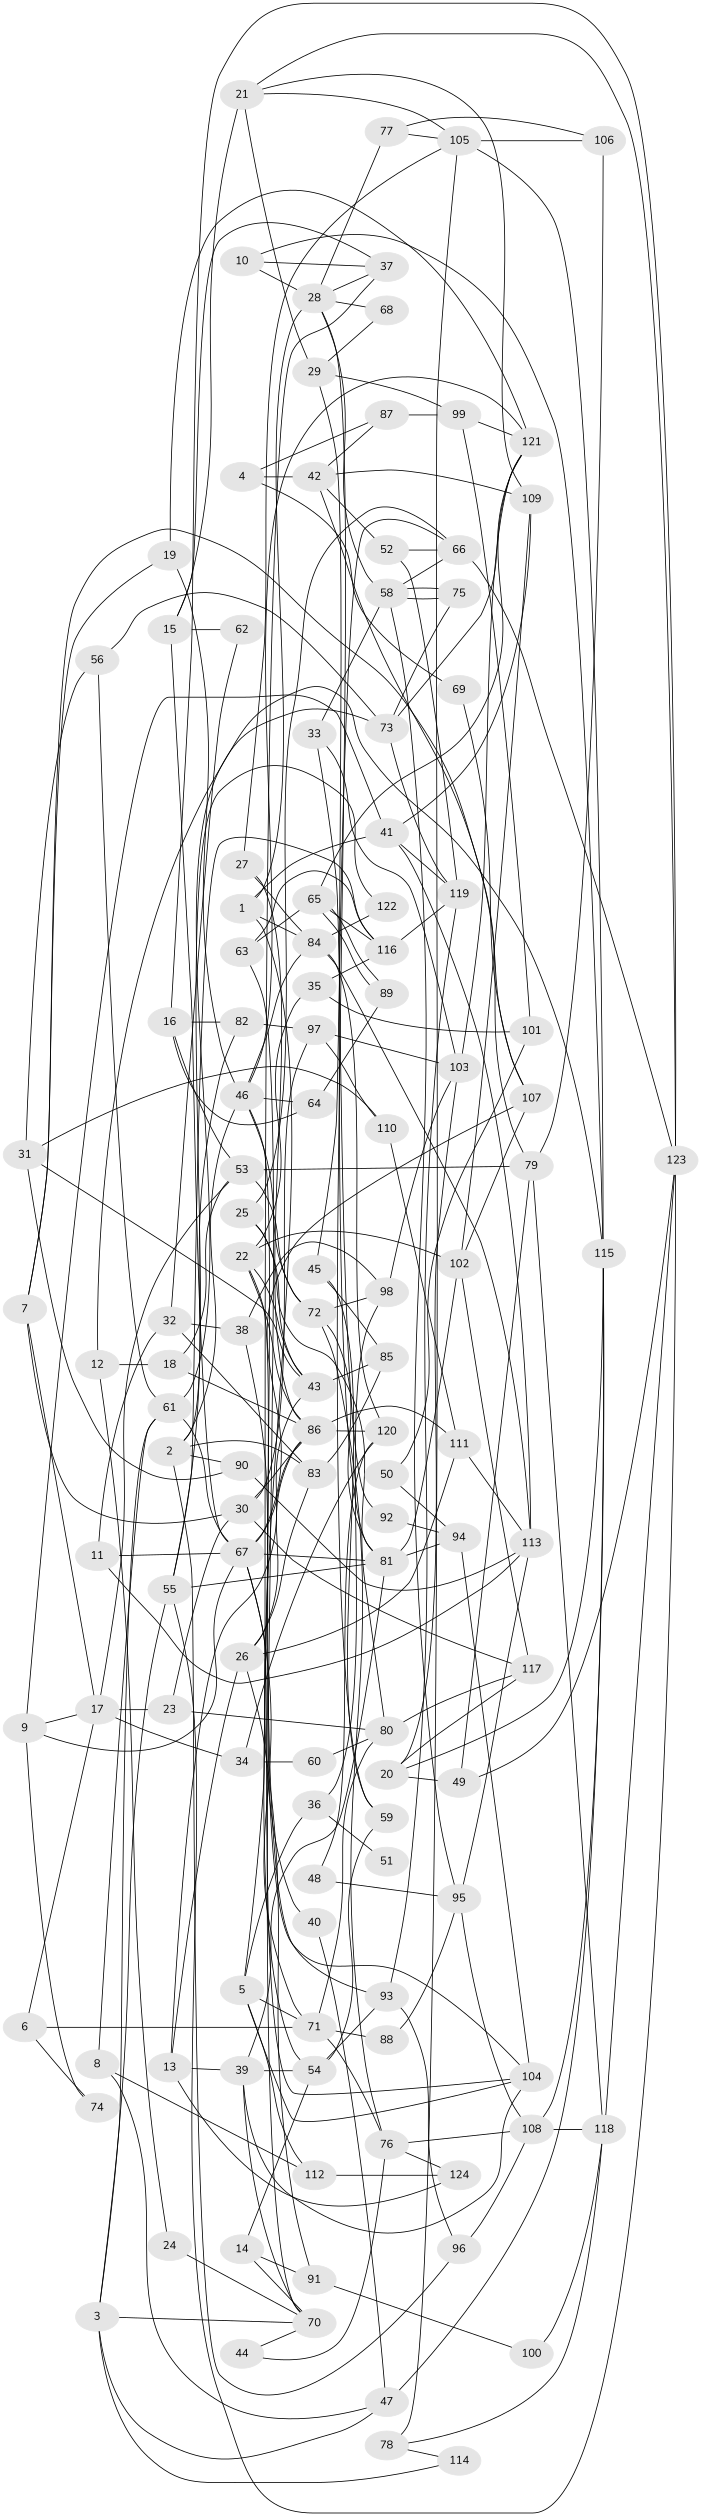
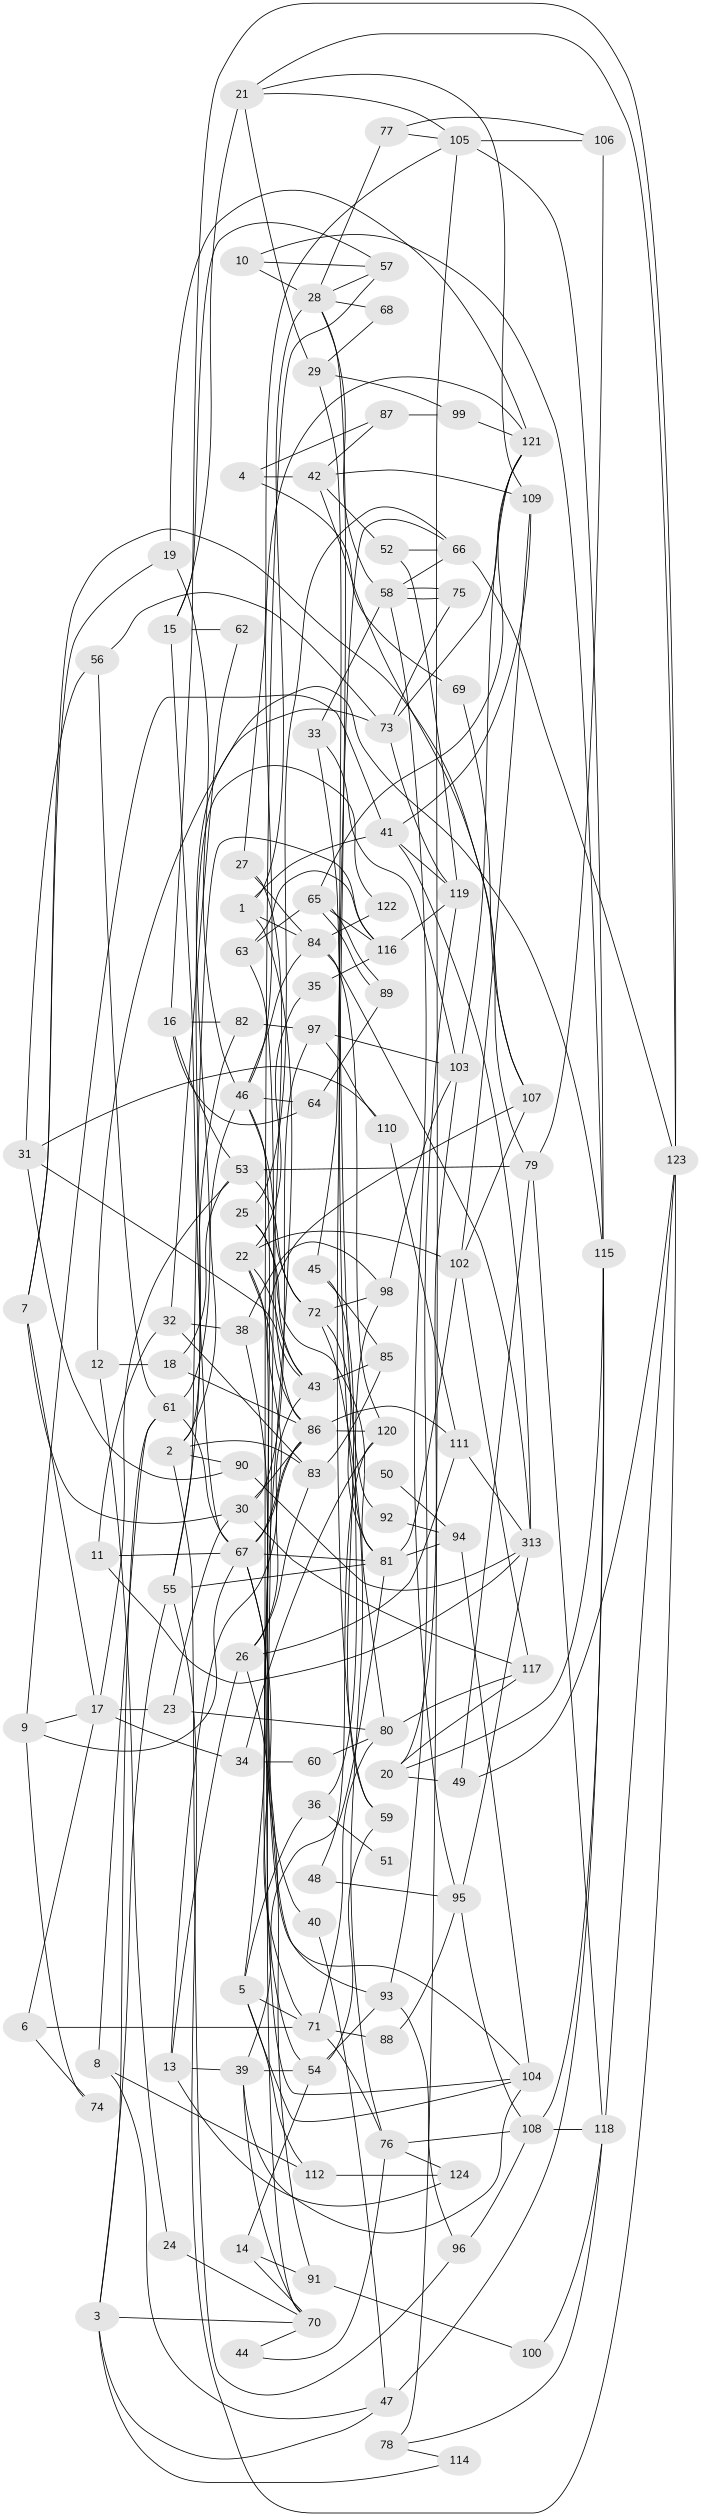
(387, 267) -> (387, 267)
(532, 1031) -> none
(532, 1543) -> (532, 1543)
